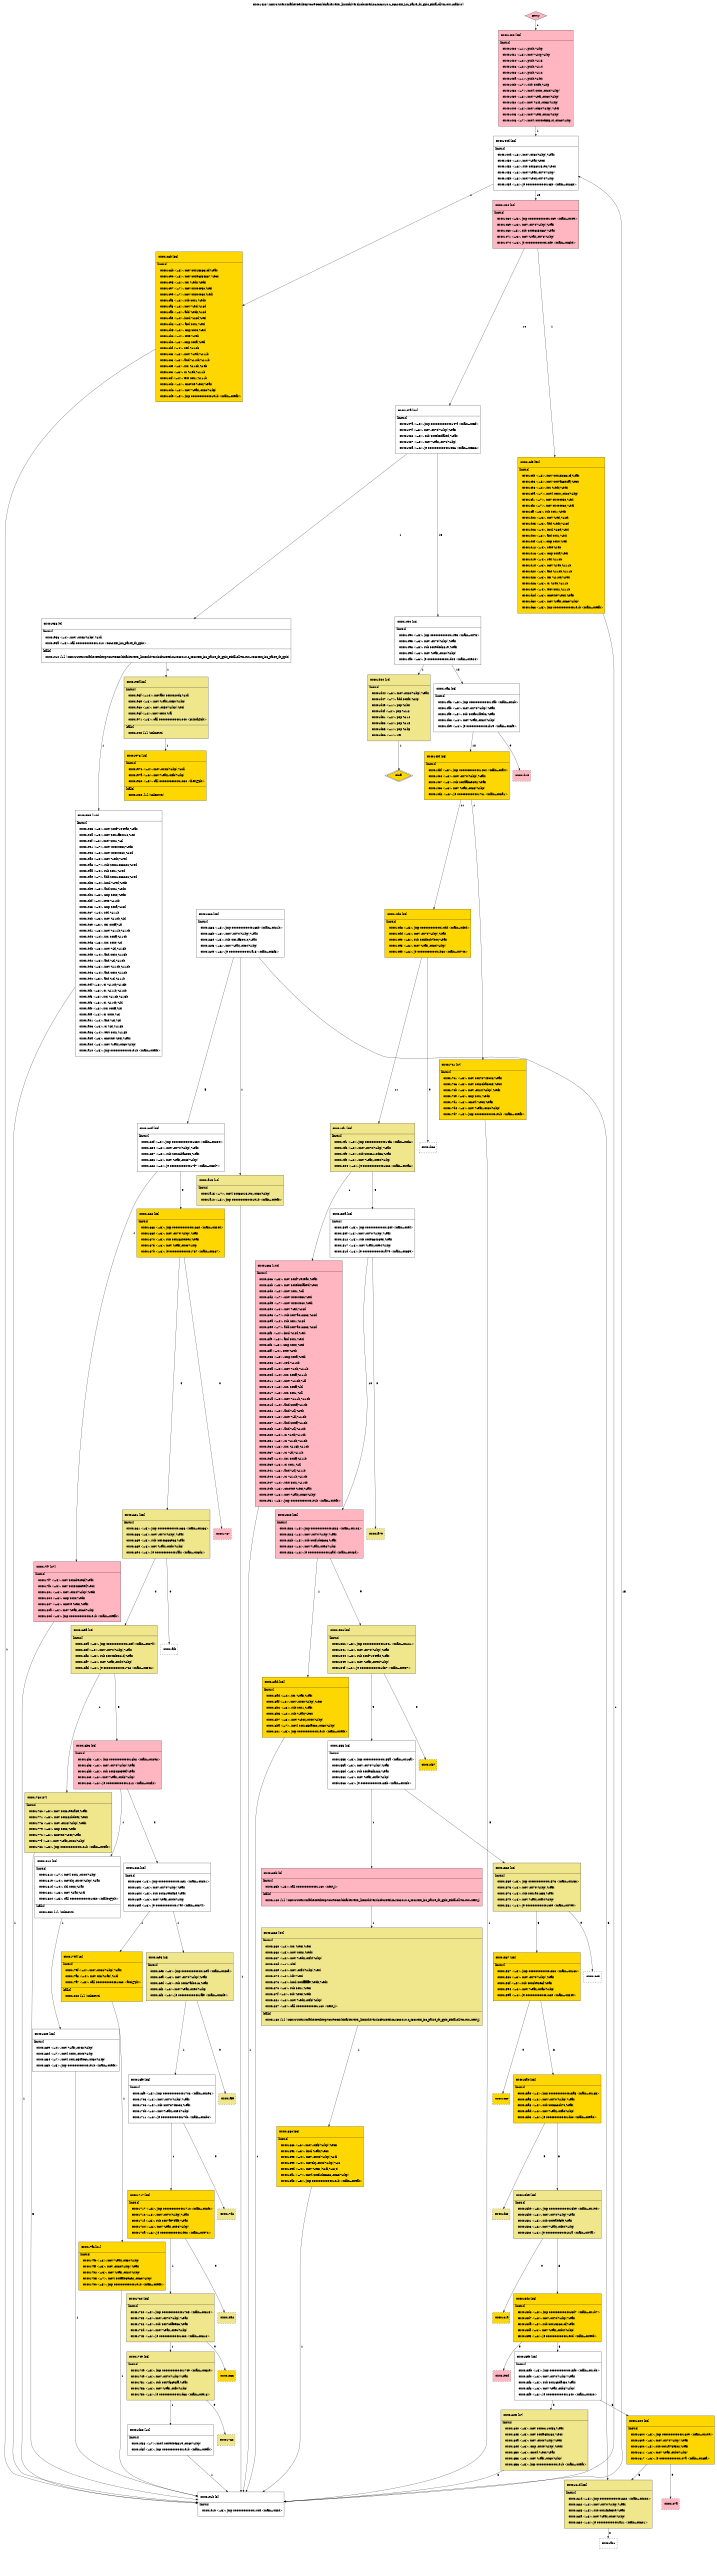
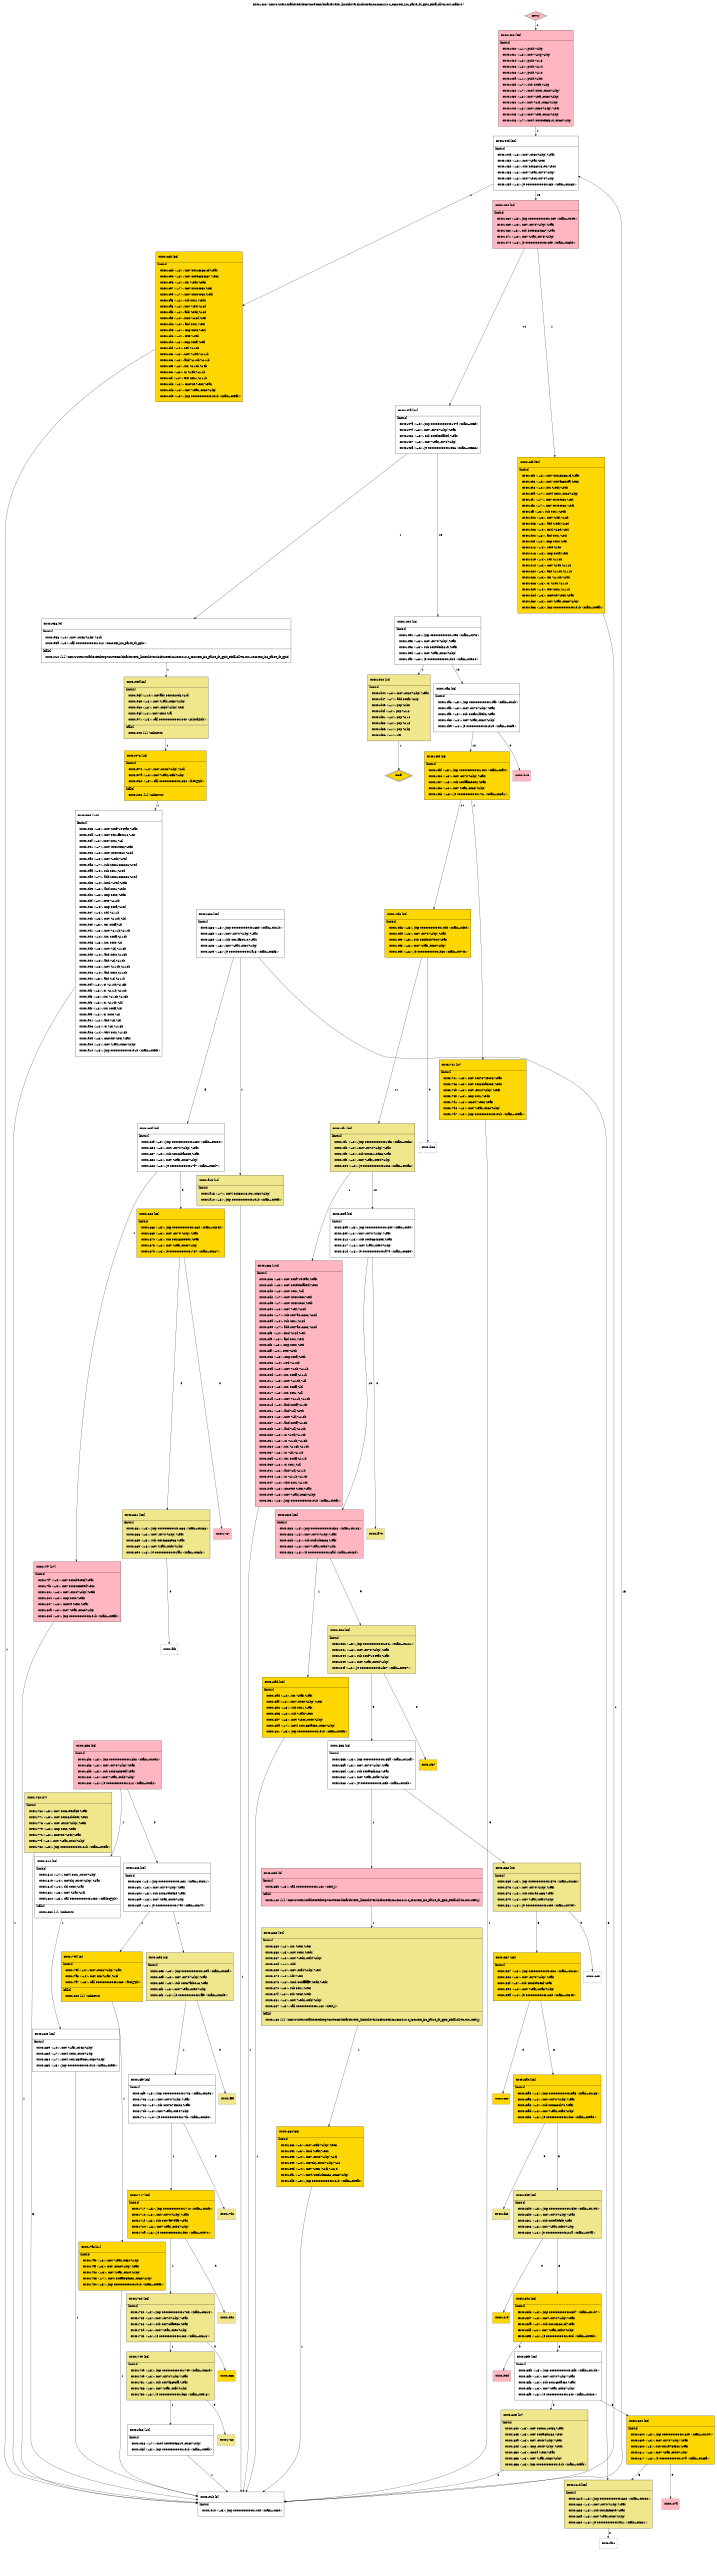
(104, 733) -> (157, 804)
(375, 1190) -> (375, 1190)
(114, 1649) -> none
